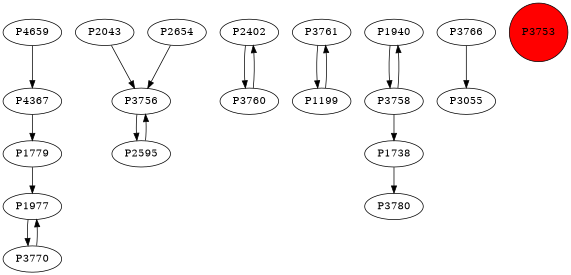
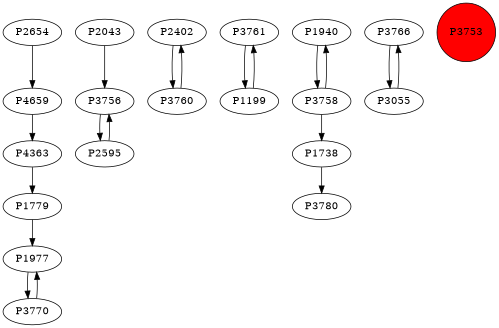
(161, 63) -> (32, 63)
none -> (399, 70)
(32, 101) -> (32, 154)
